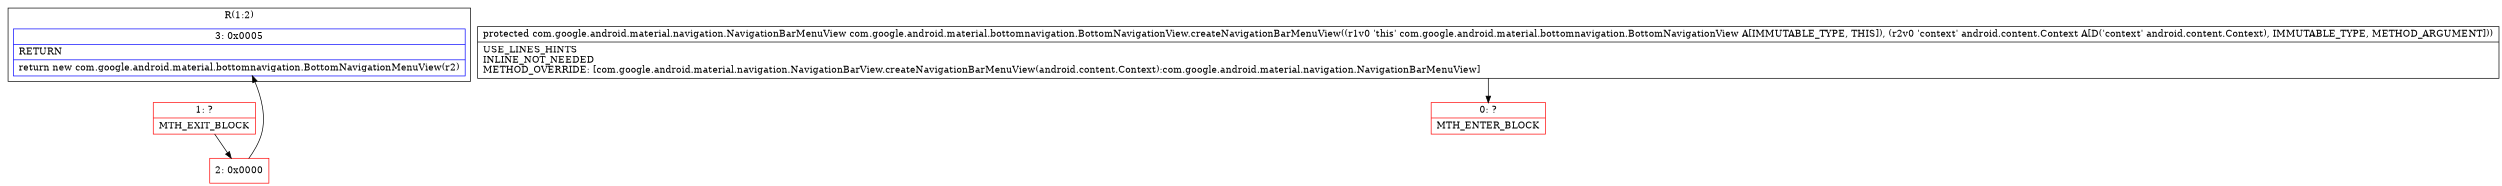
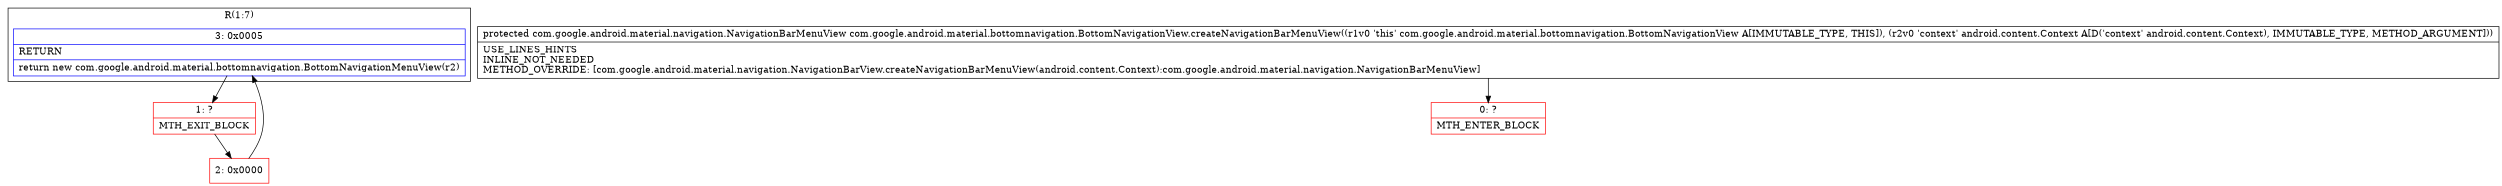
(239, 16) -> (239, 16)
none -> (221, 86)
